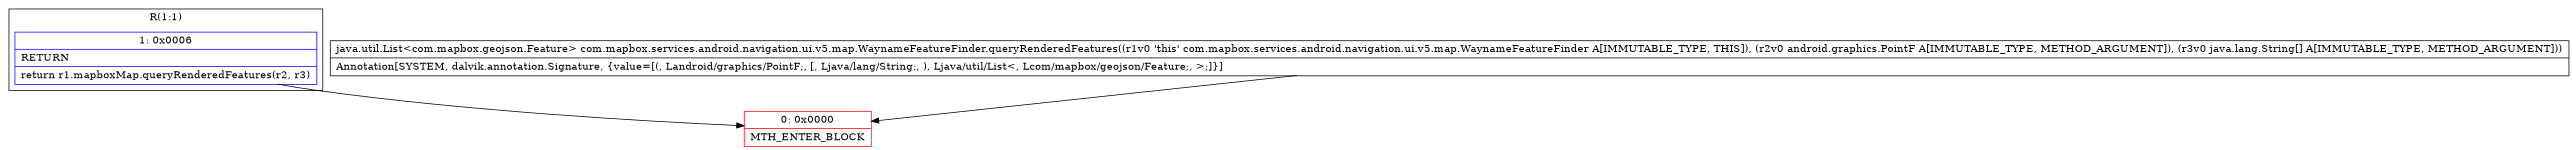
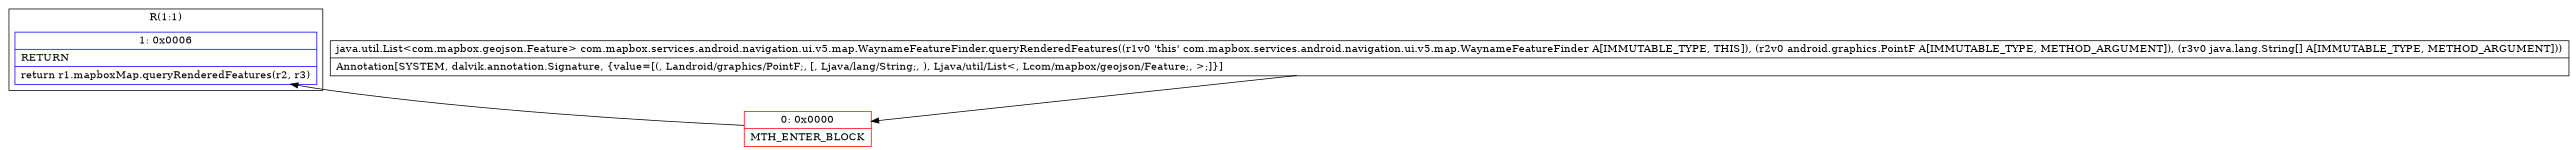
(506, 111) -> (521, 111)
